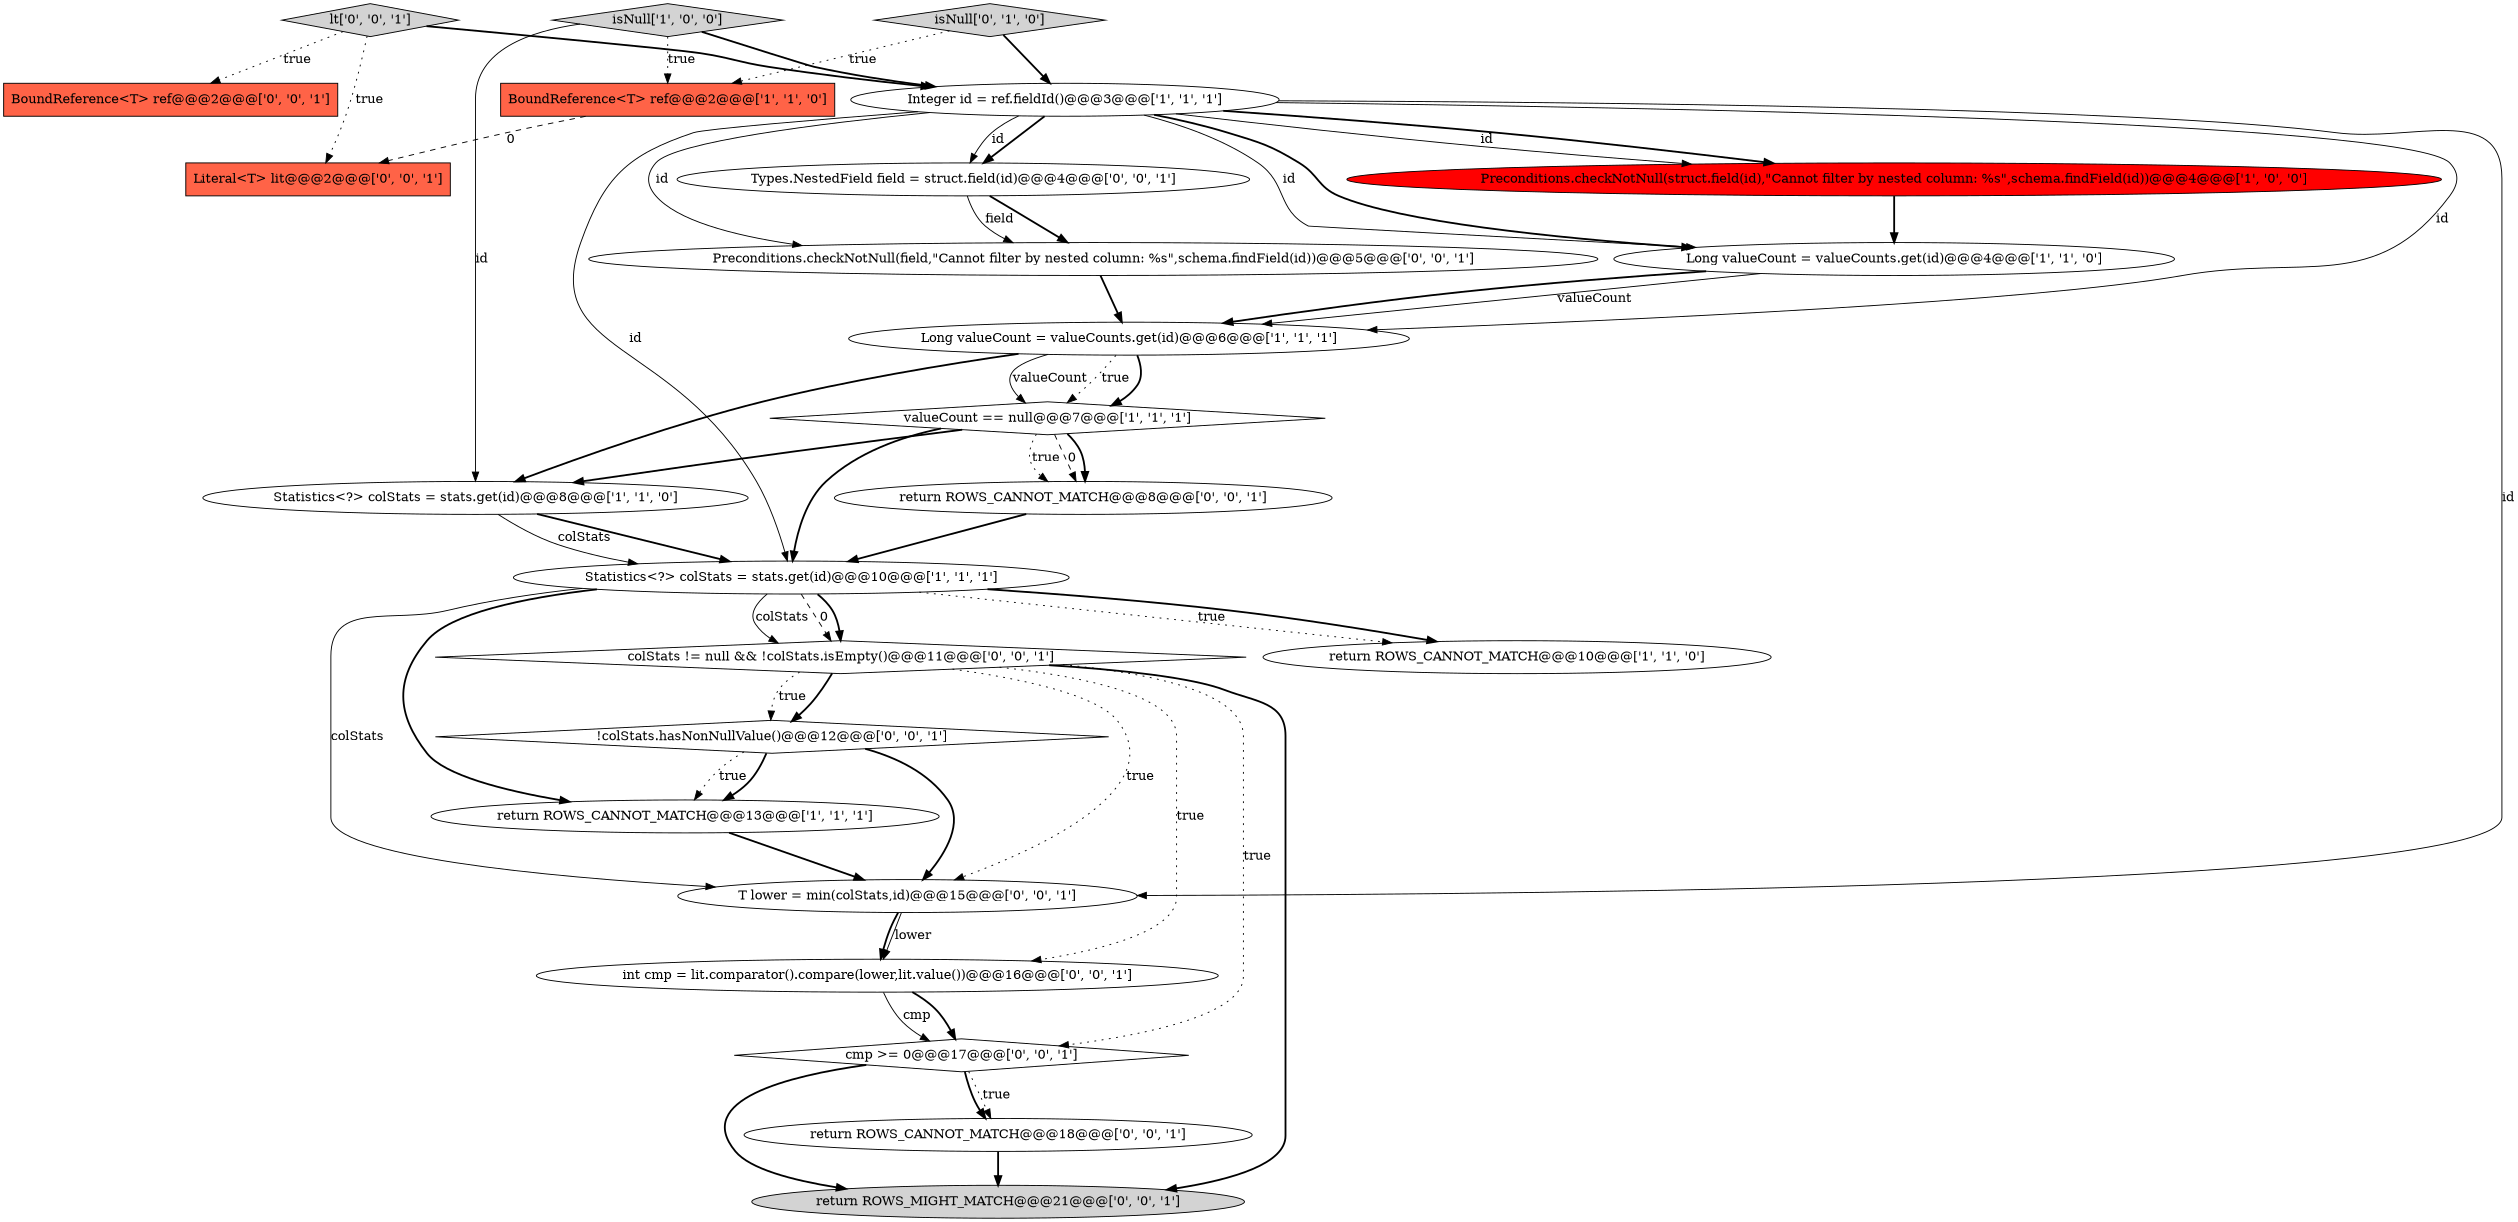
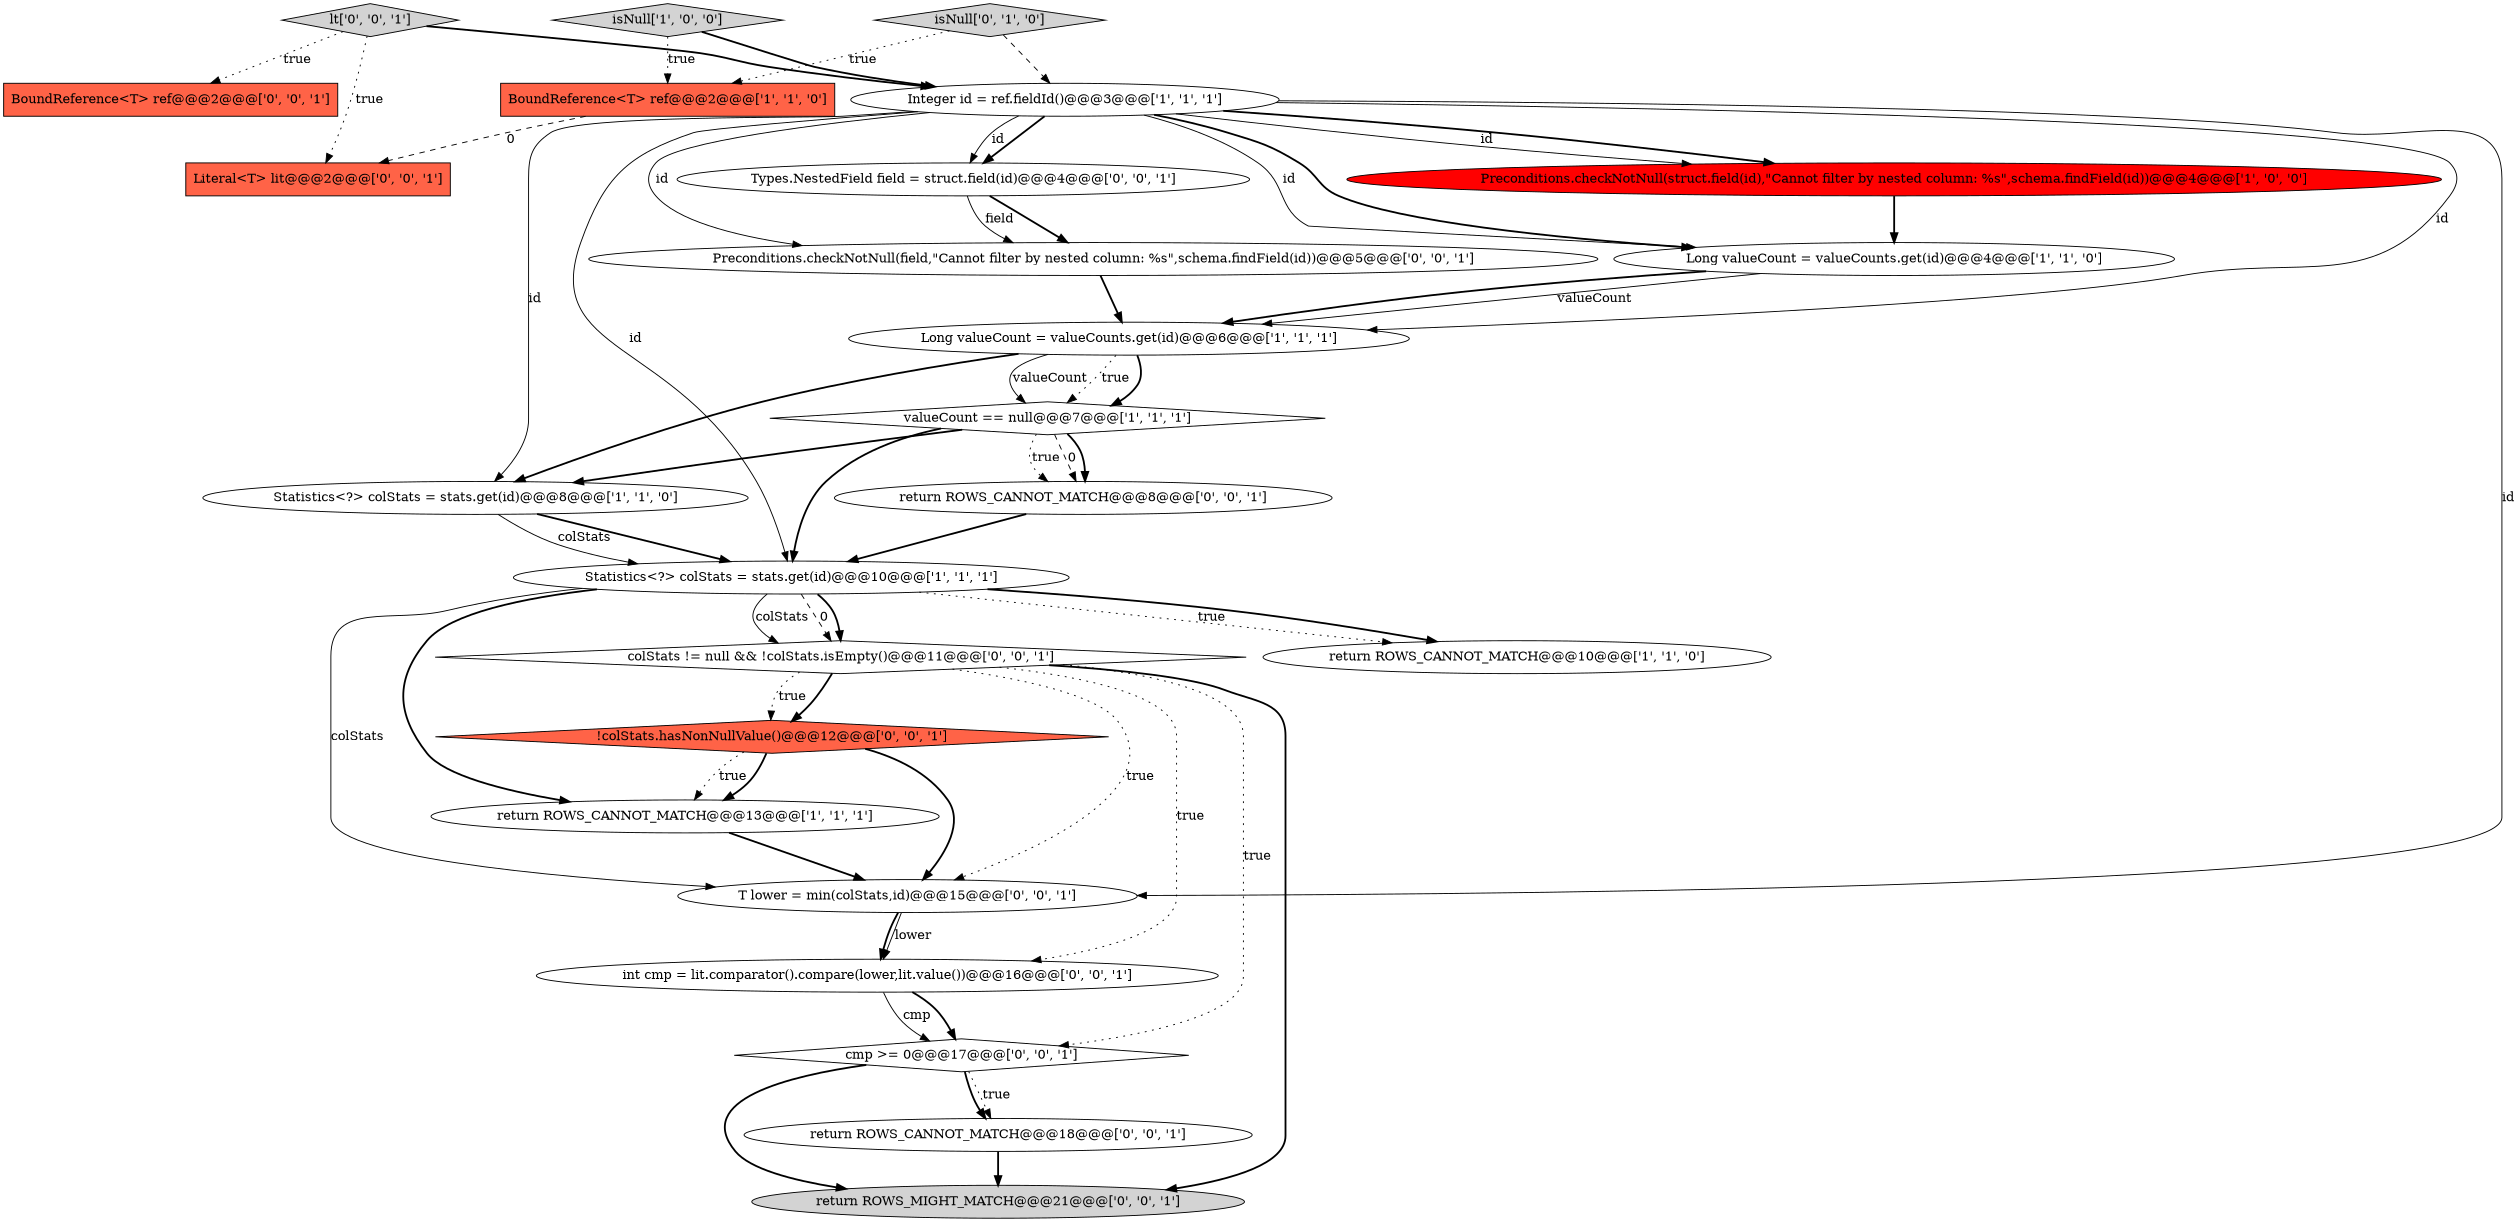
(1023, 56) -> (1023, 56)
(475, 215) -> (554, 132)
(772, 737) -> (772, 737)
